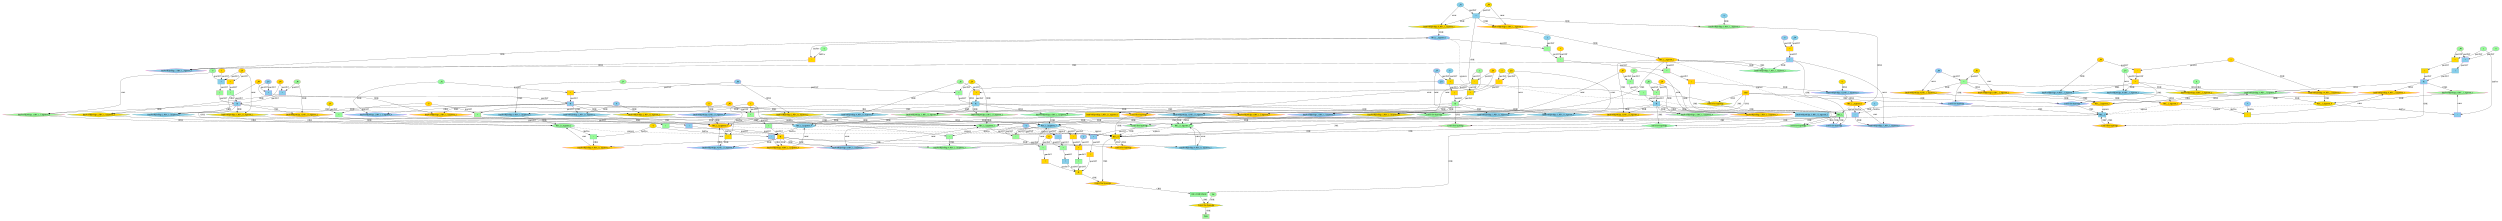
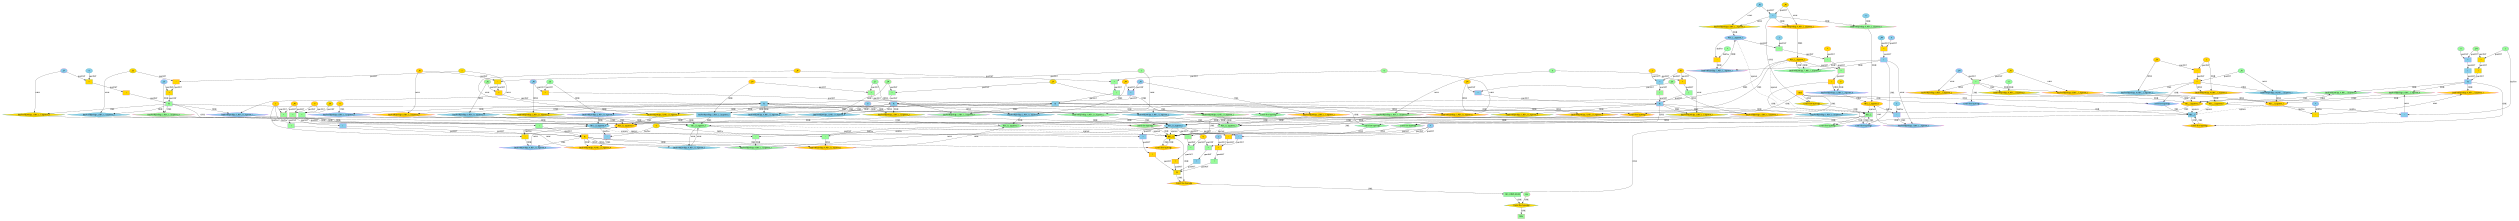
(1102, 115) -> (34, 115)
none -> (776, 120)
(848, 148) -> none
